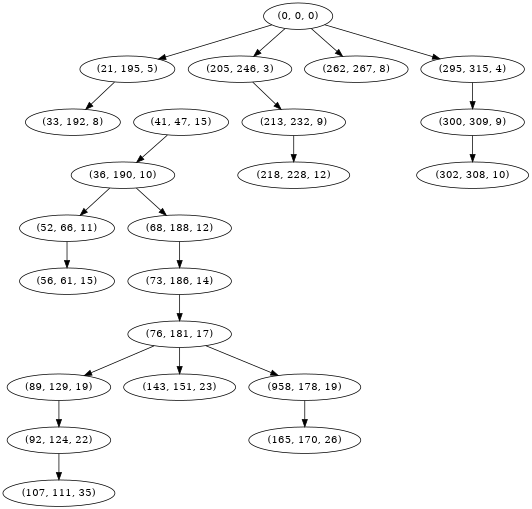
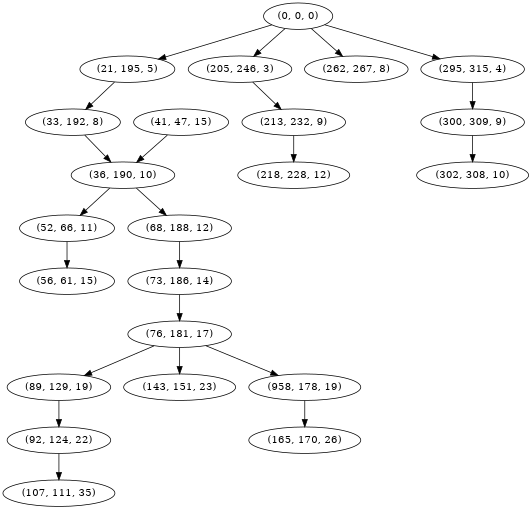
none -> (95, 146)
